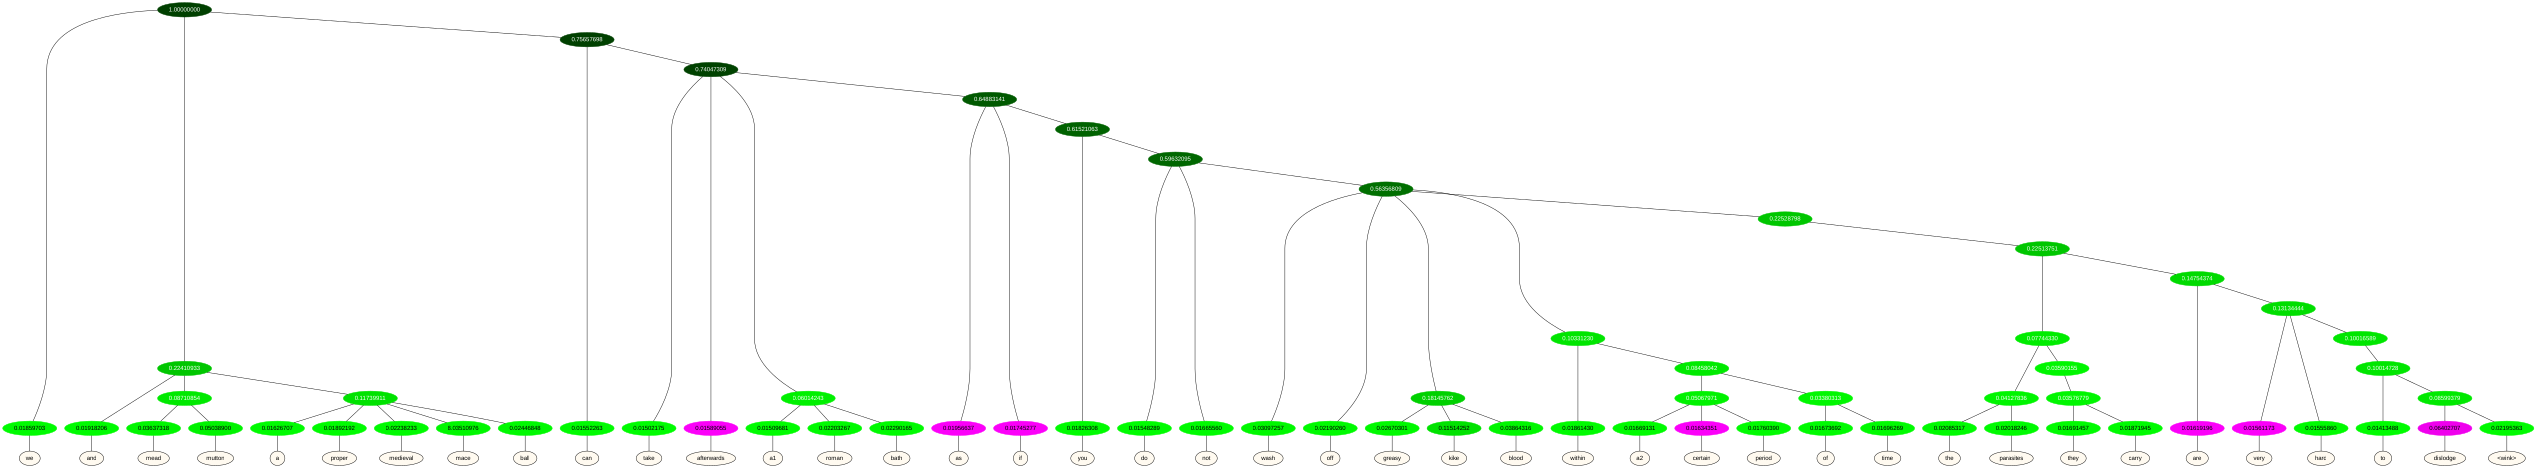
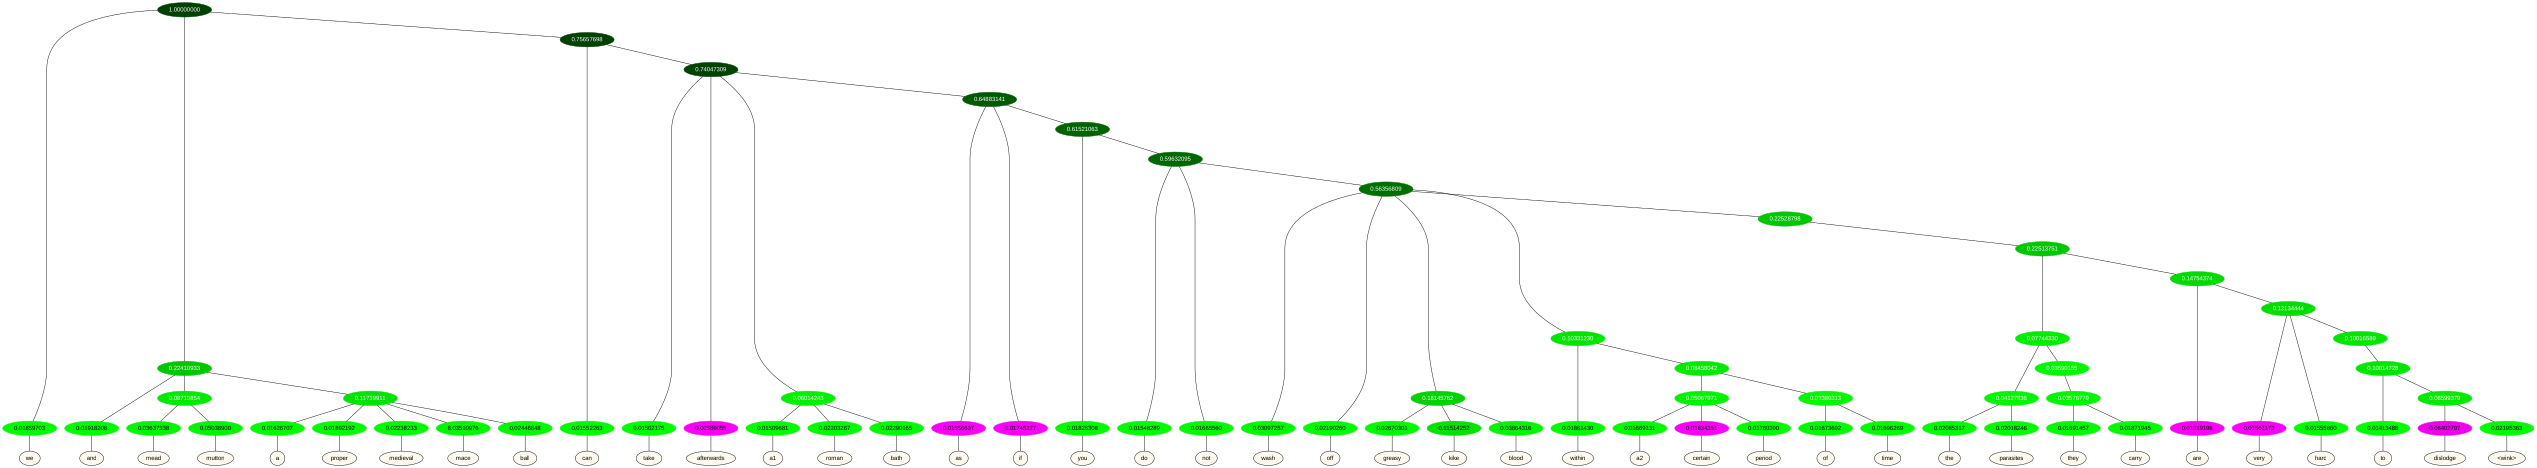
(154, 428) -> (154, 428)
(959, 428) -> (959, 428)
